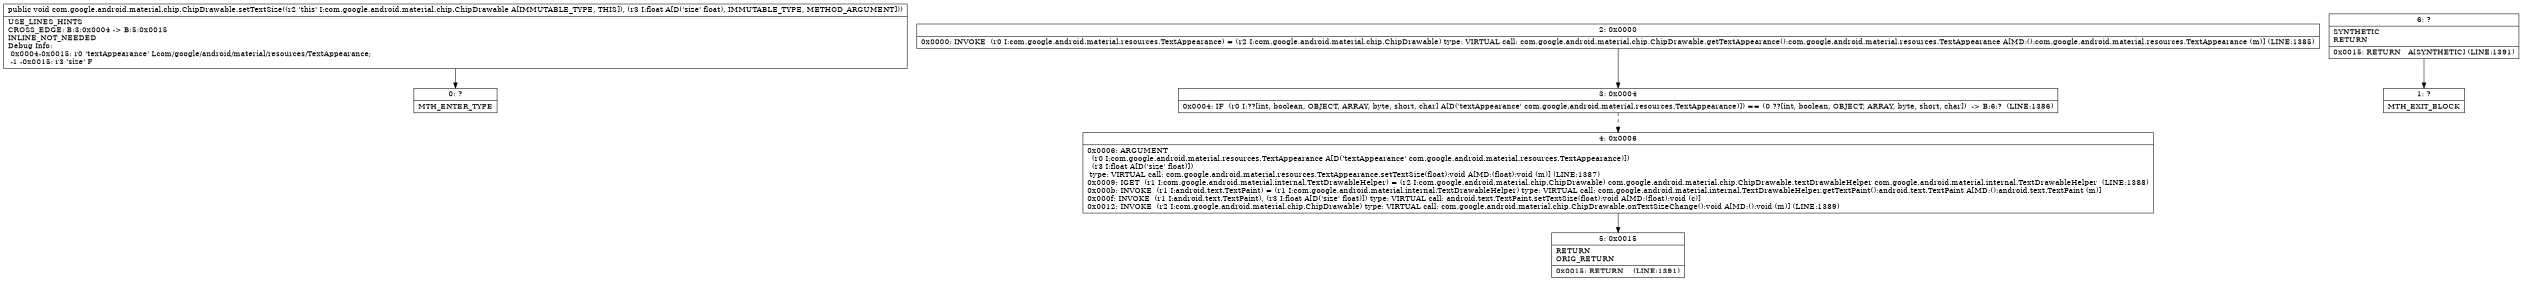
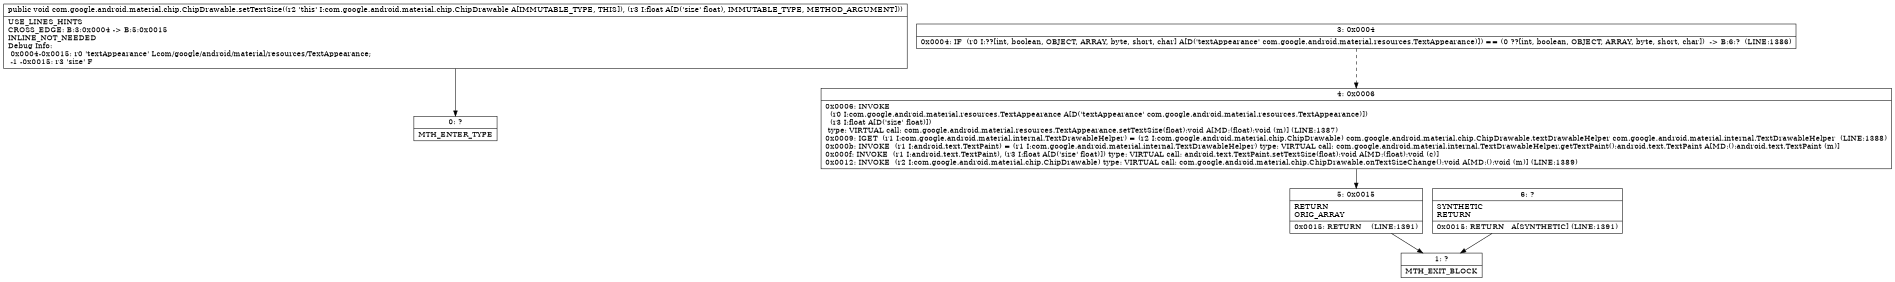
(1618, 36) -> none
(1130, 151) -> (860, 106)
none -> (1405, 242)
(1585, 259) -> (1319, 215)
